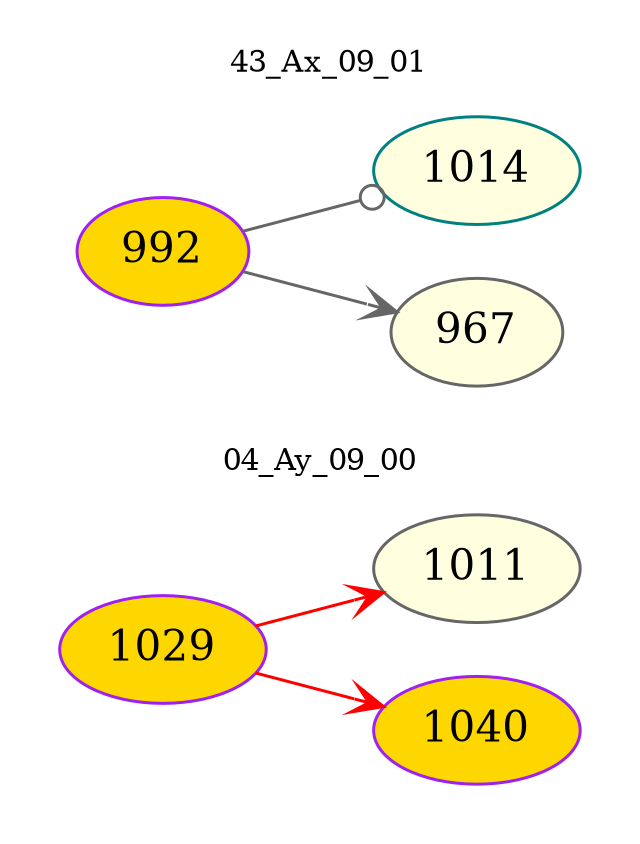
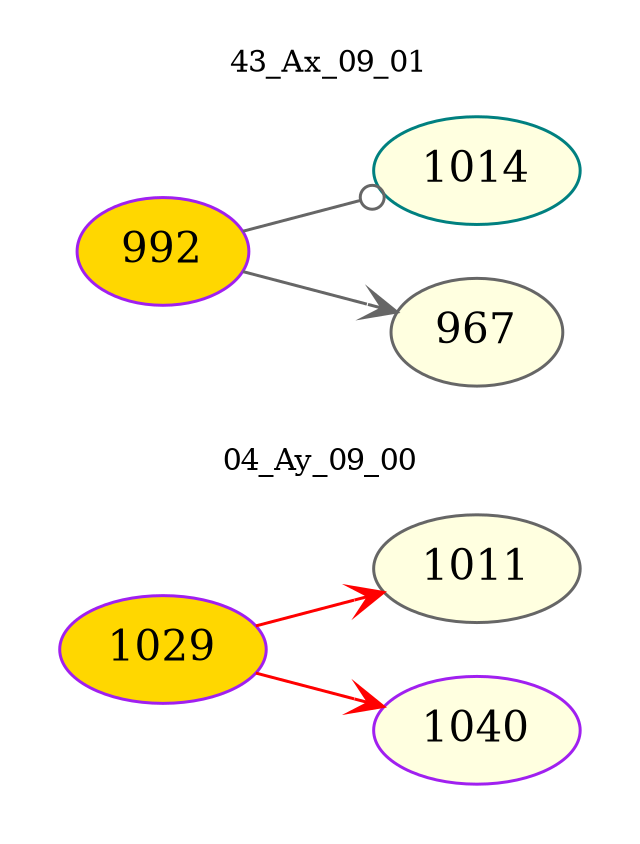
(477, 730) -> (477, 730)
